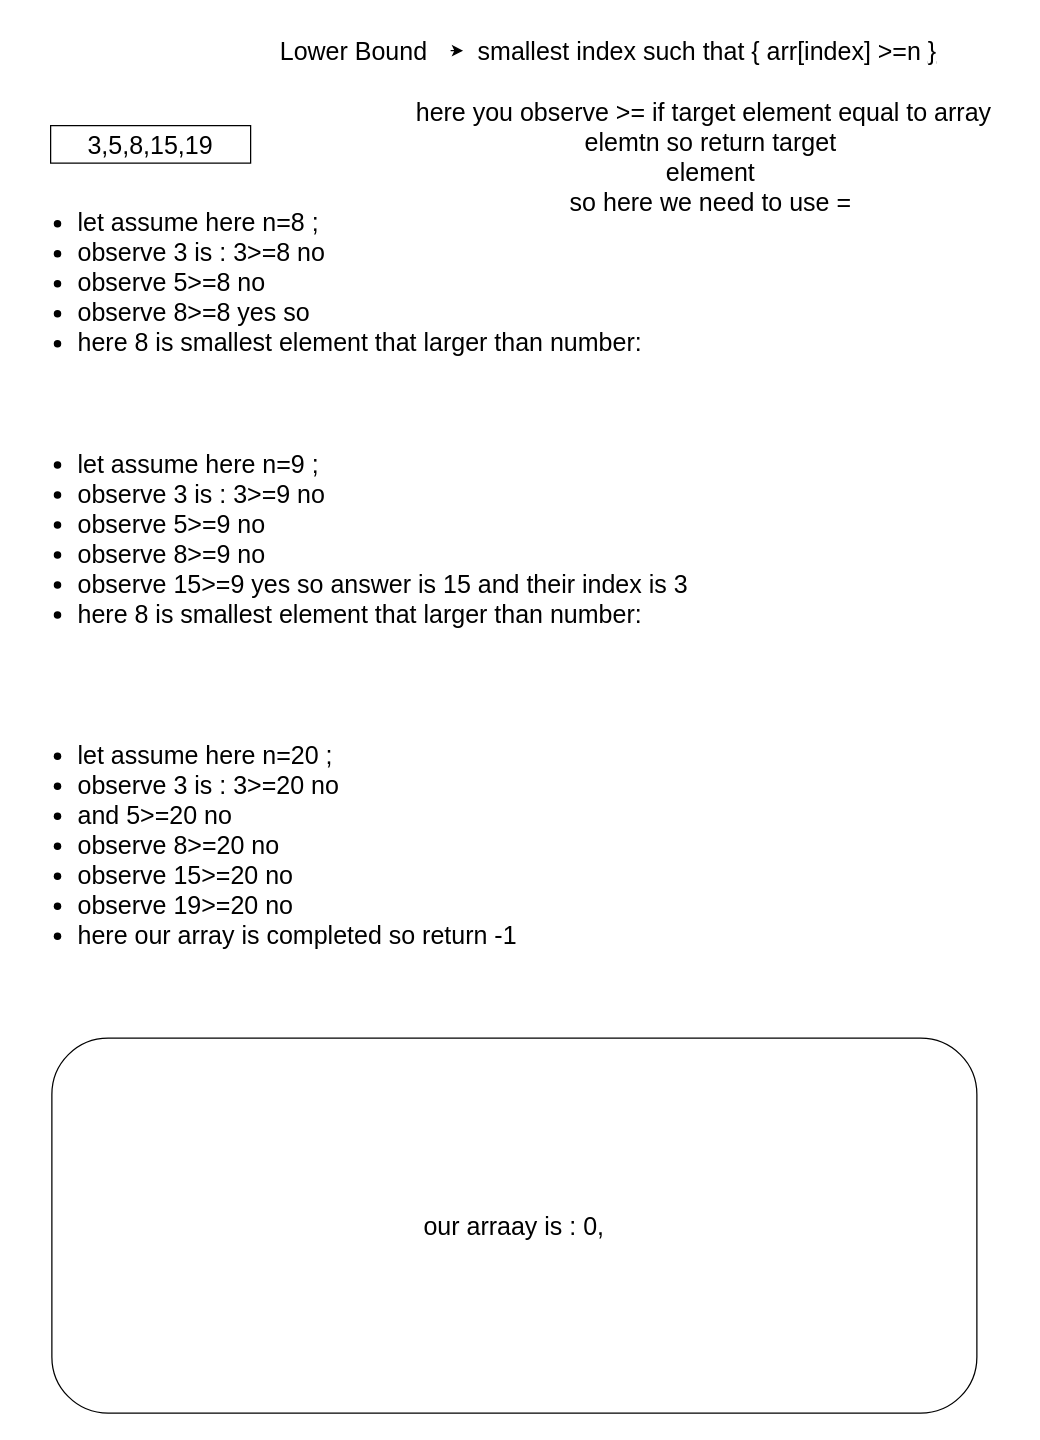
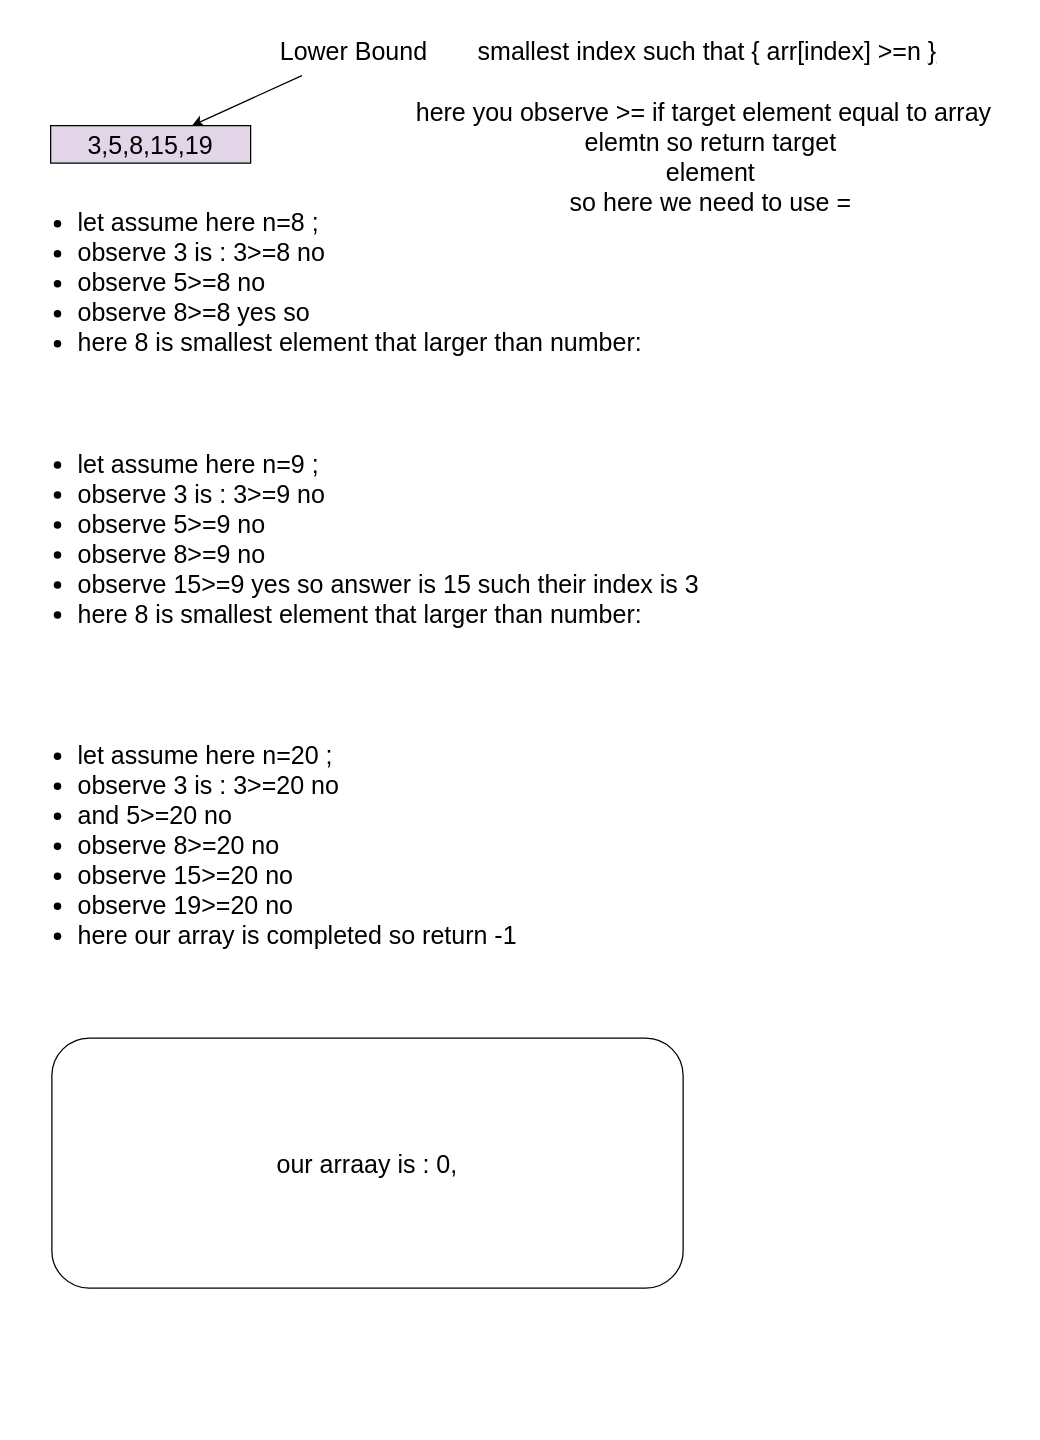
(453, 51) -> (251, 99)
(151, 144) -> (151, 144)
(357, 538) -> (364, 538)
(514, 1226) -> (368, 1163)
